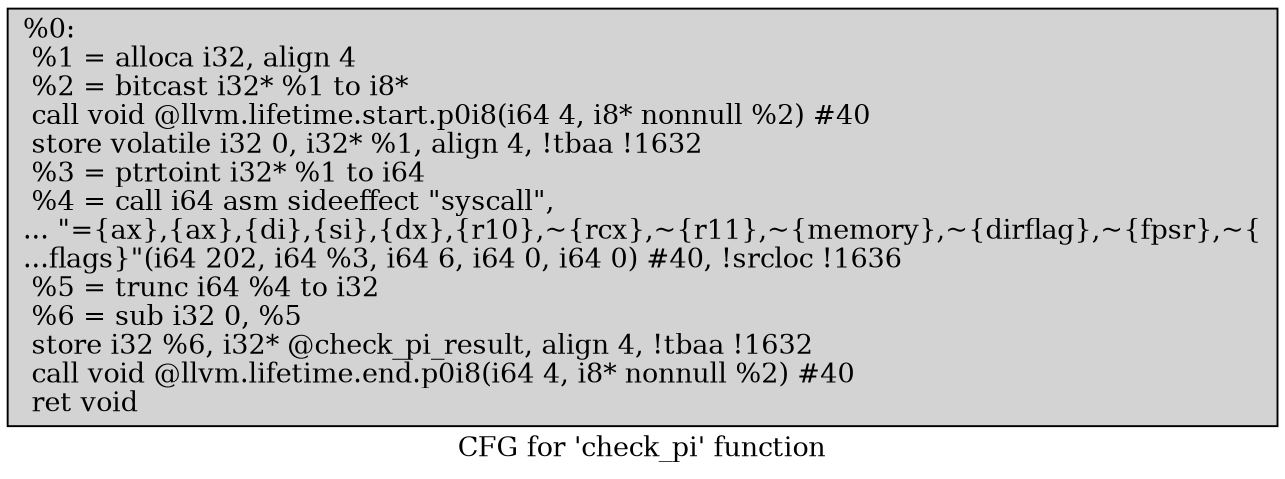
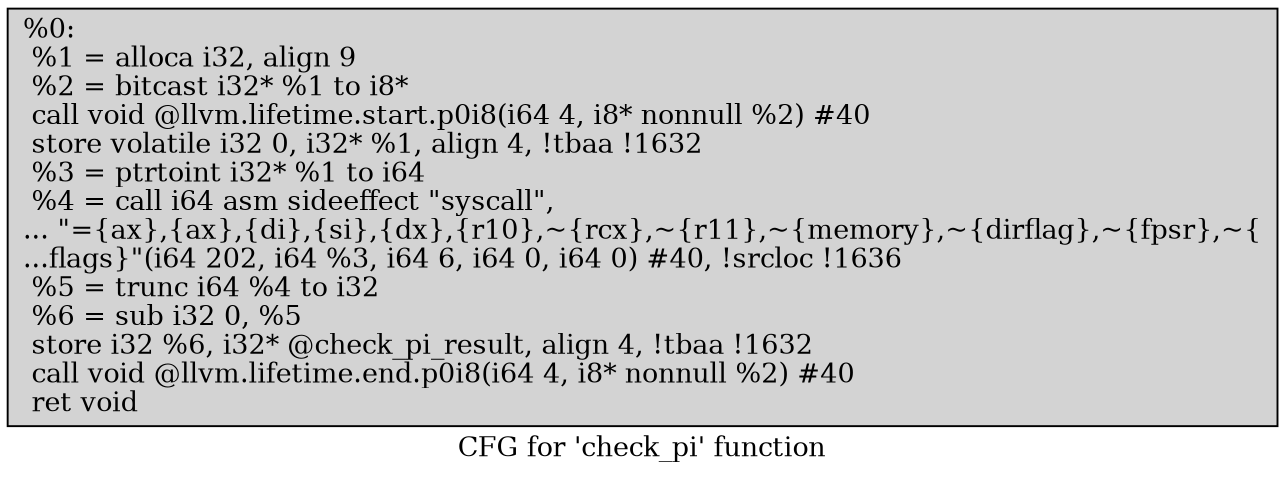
(191, 58) -> (191, 58)
